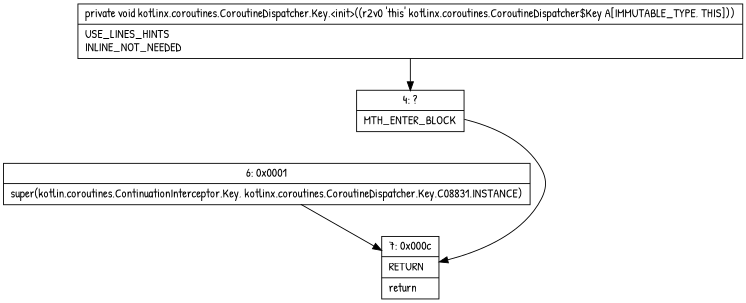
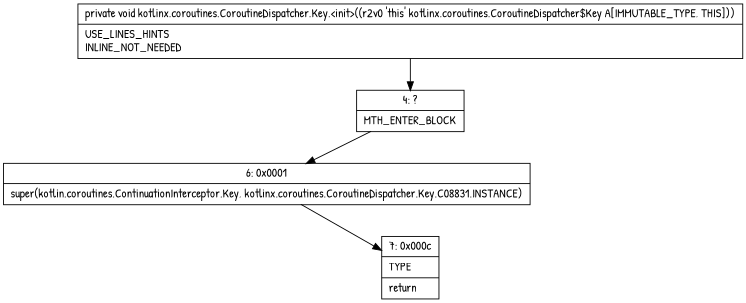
(544, 194) -> (343, 146)
(406, 267) -> (400, 267)
